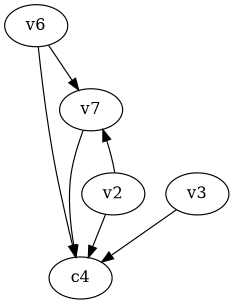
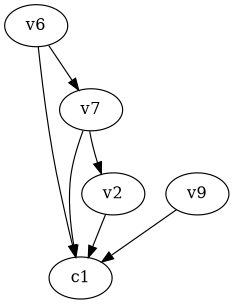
(111, 157) -> (93, 147)
(197, 194) -> (197, 194)
(81, 278) -> (81, 278)
